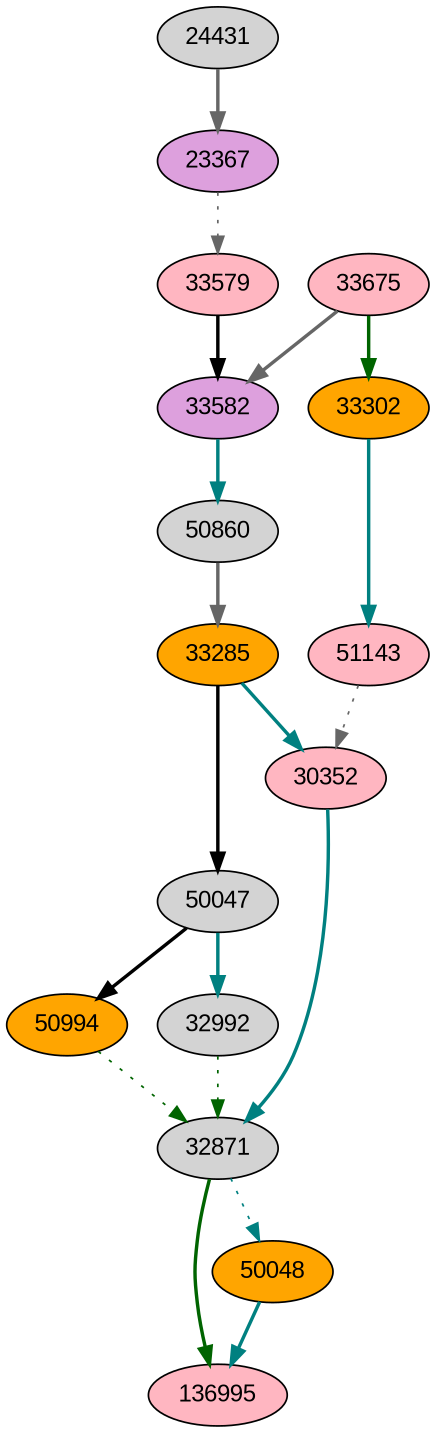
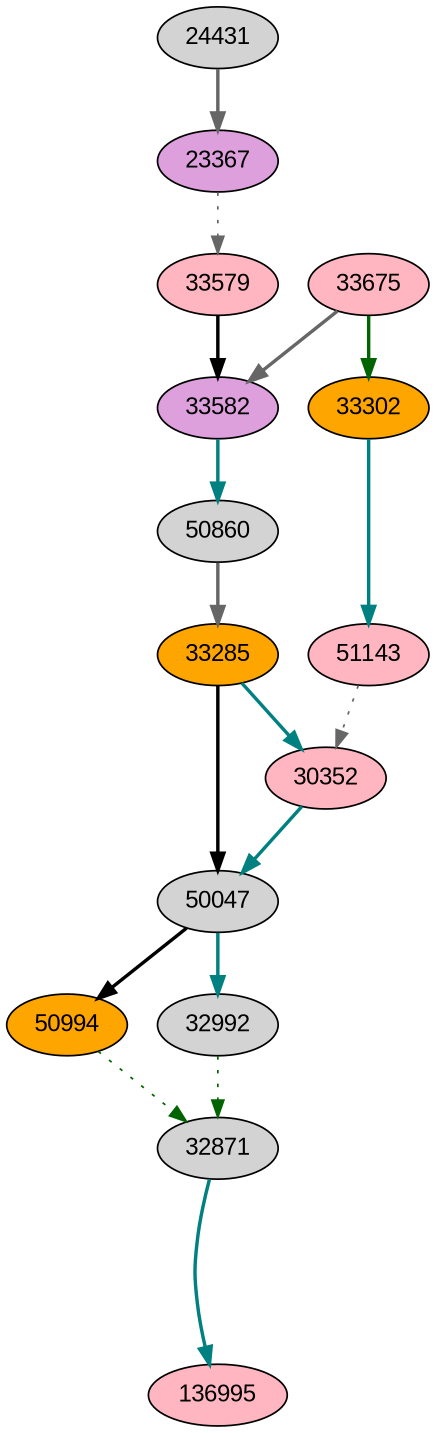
(318, 966) -> (278, 833)
(195, 1263) -> (195, 1263)
(273, 1272) -> none
